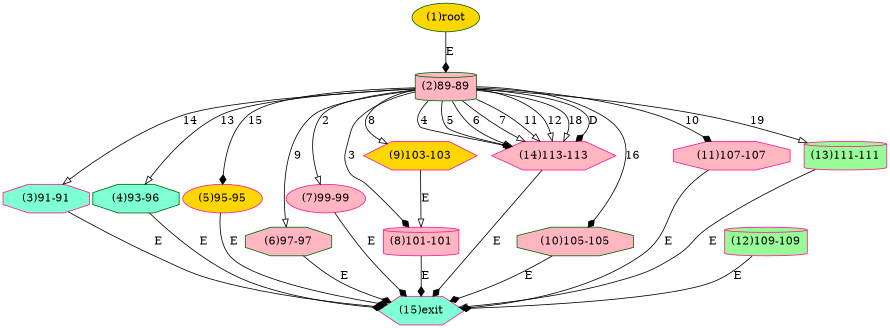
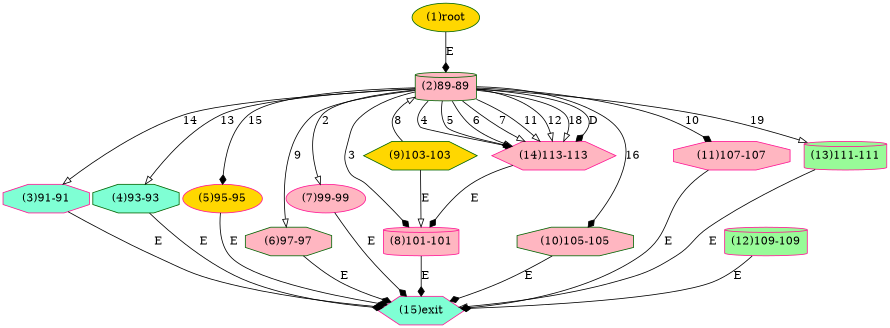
(366, 118) -> (393, 120)
(420, 156) -> (420, 156)
(136, 199) -> (136, 199)
(491, 230) -> (469, 185)
